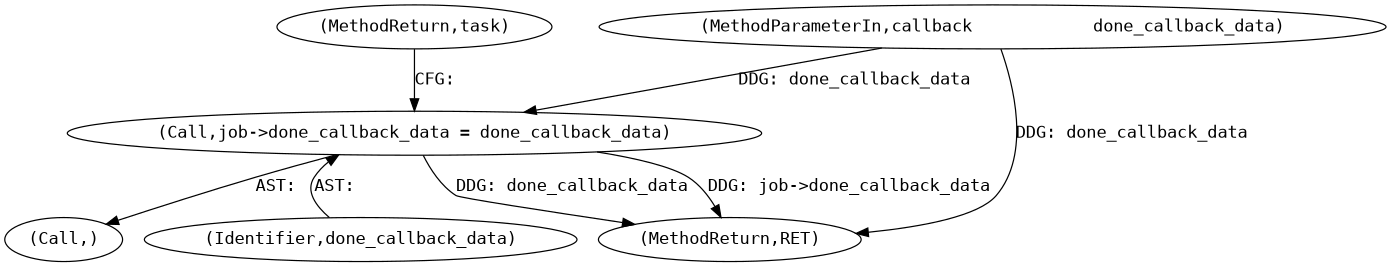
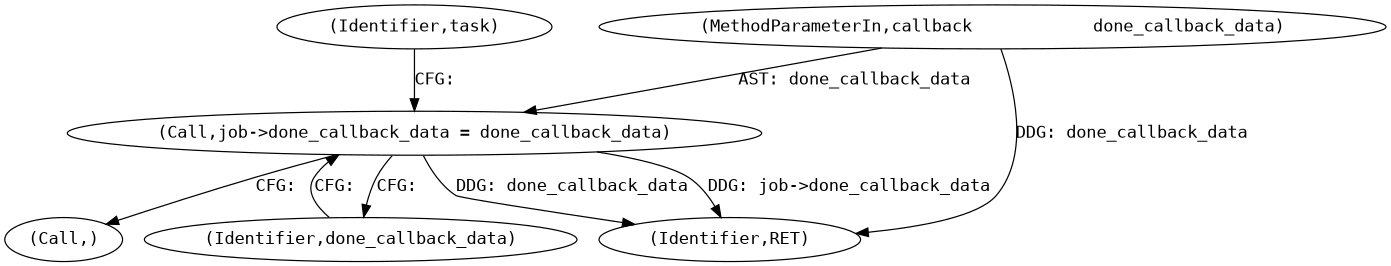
(414, 27) -> (414, 27)
(854, 80) -> (854, 80)
none -> (376, 178)
(281, 186) -> (281, 186)
(340, 186) -> (340, 186)
(730, 240) -> (730, 240)
